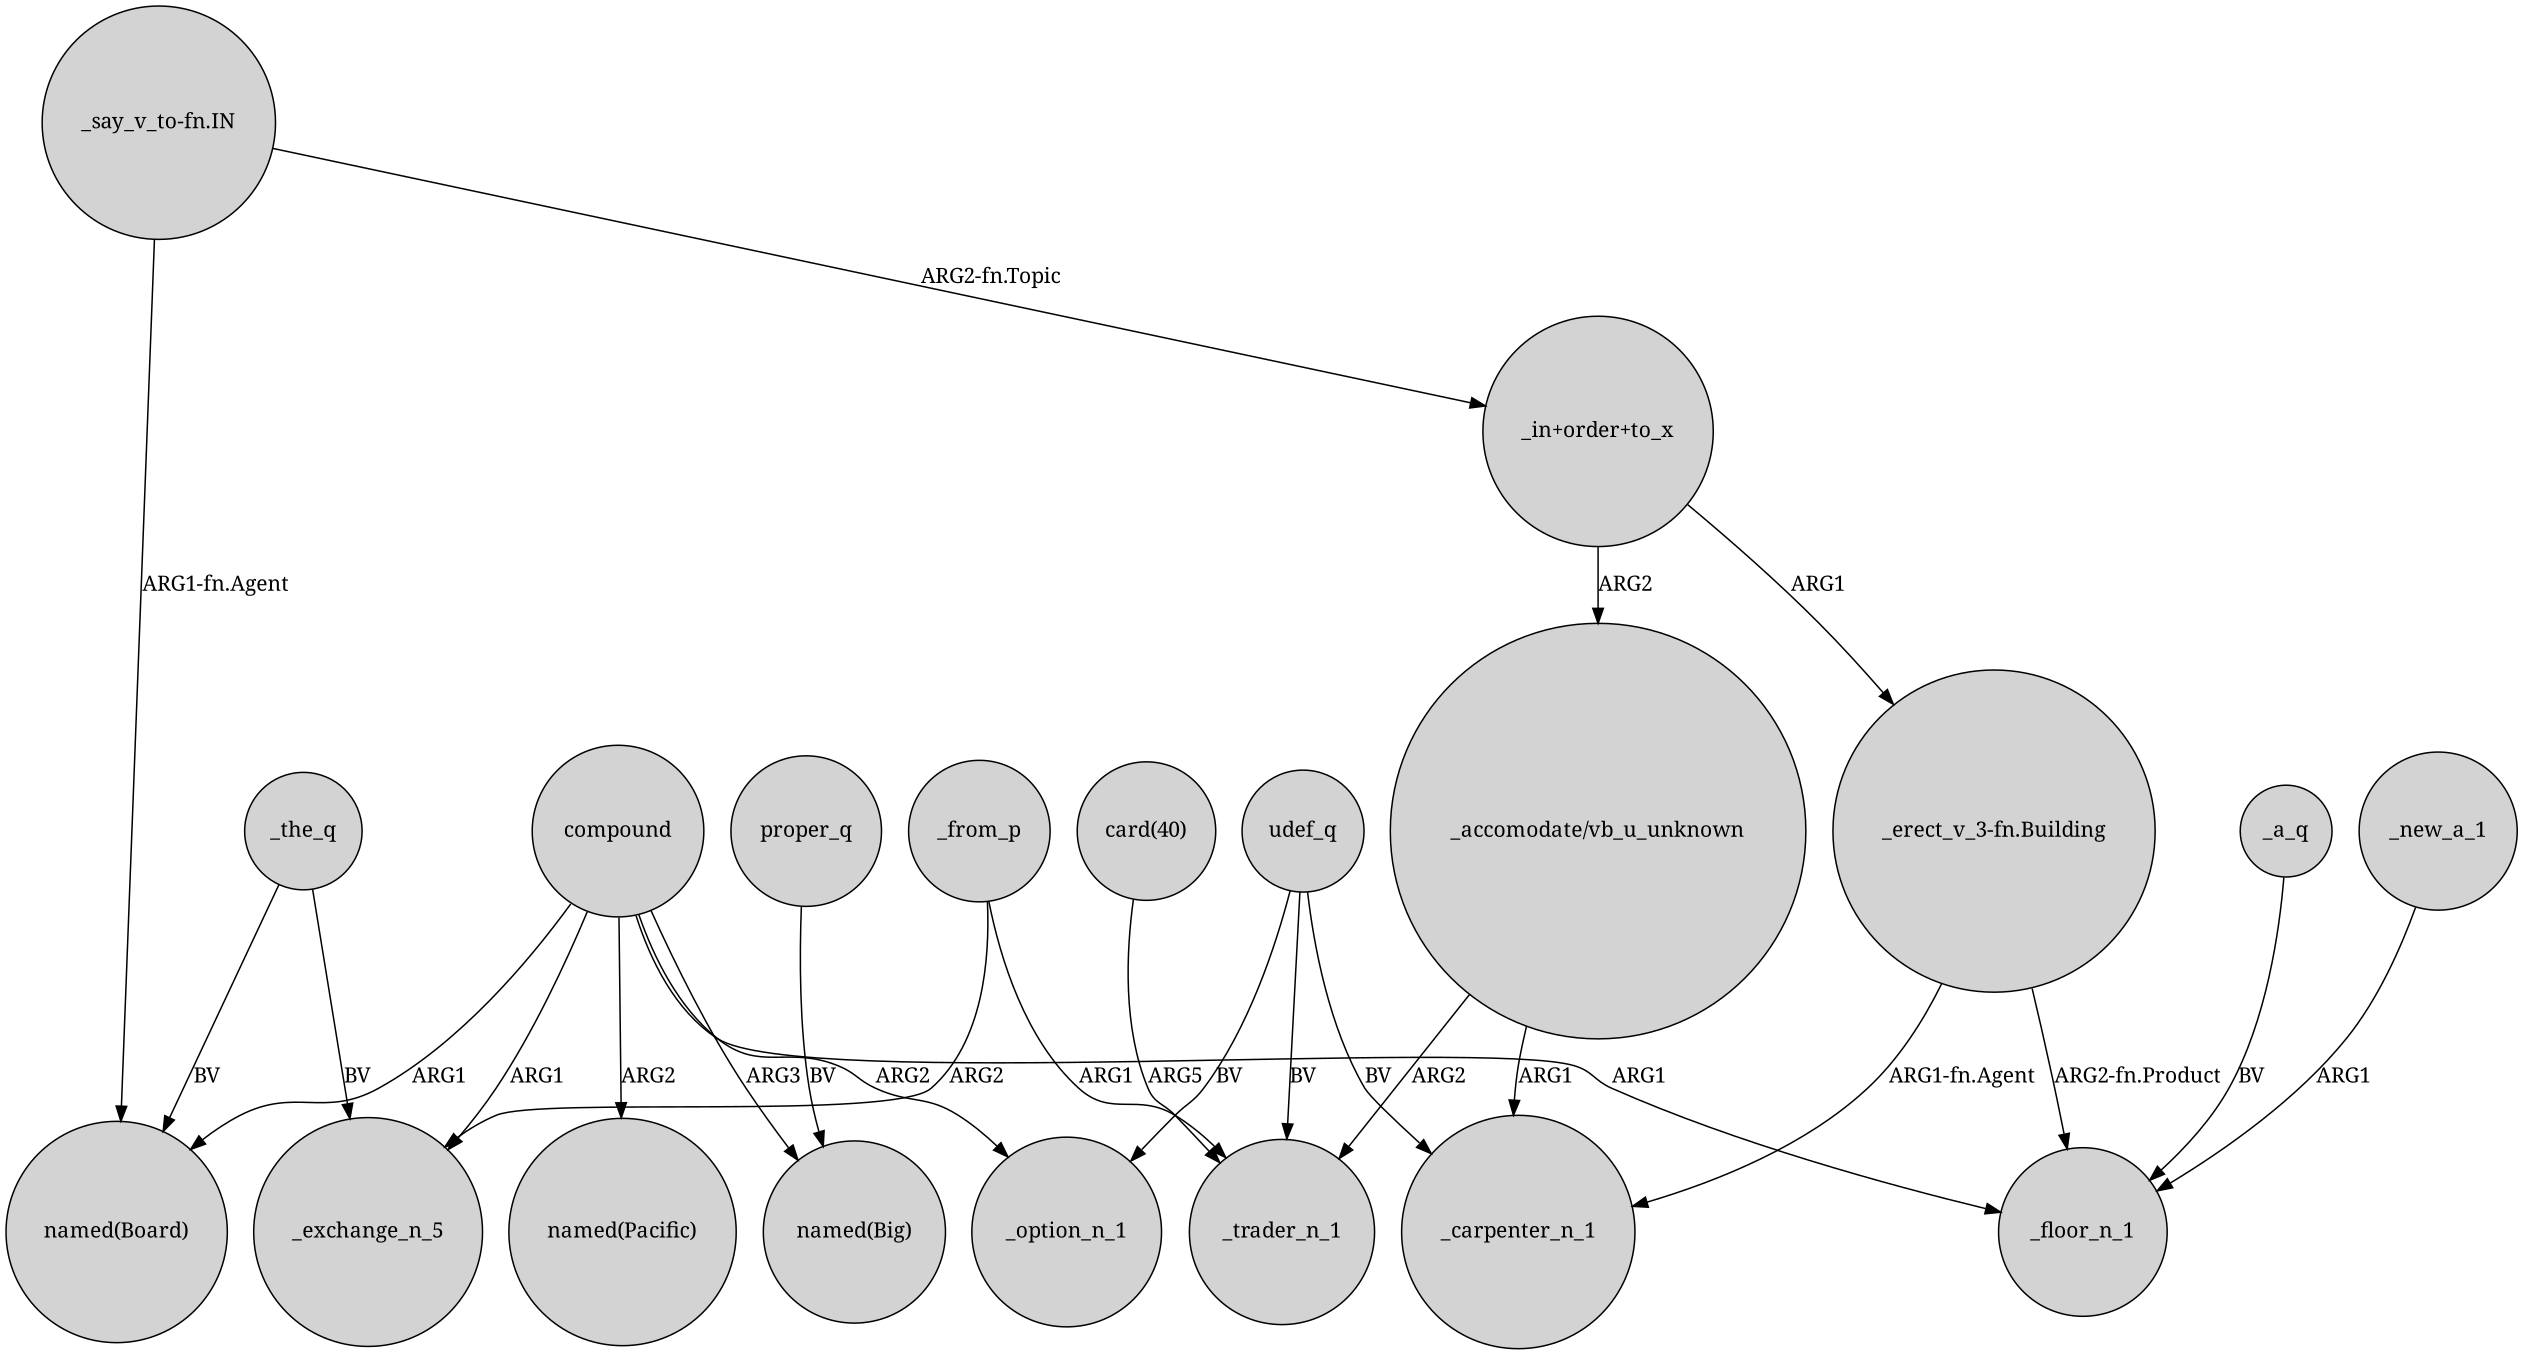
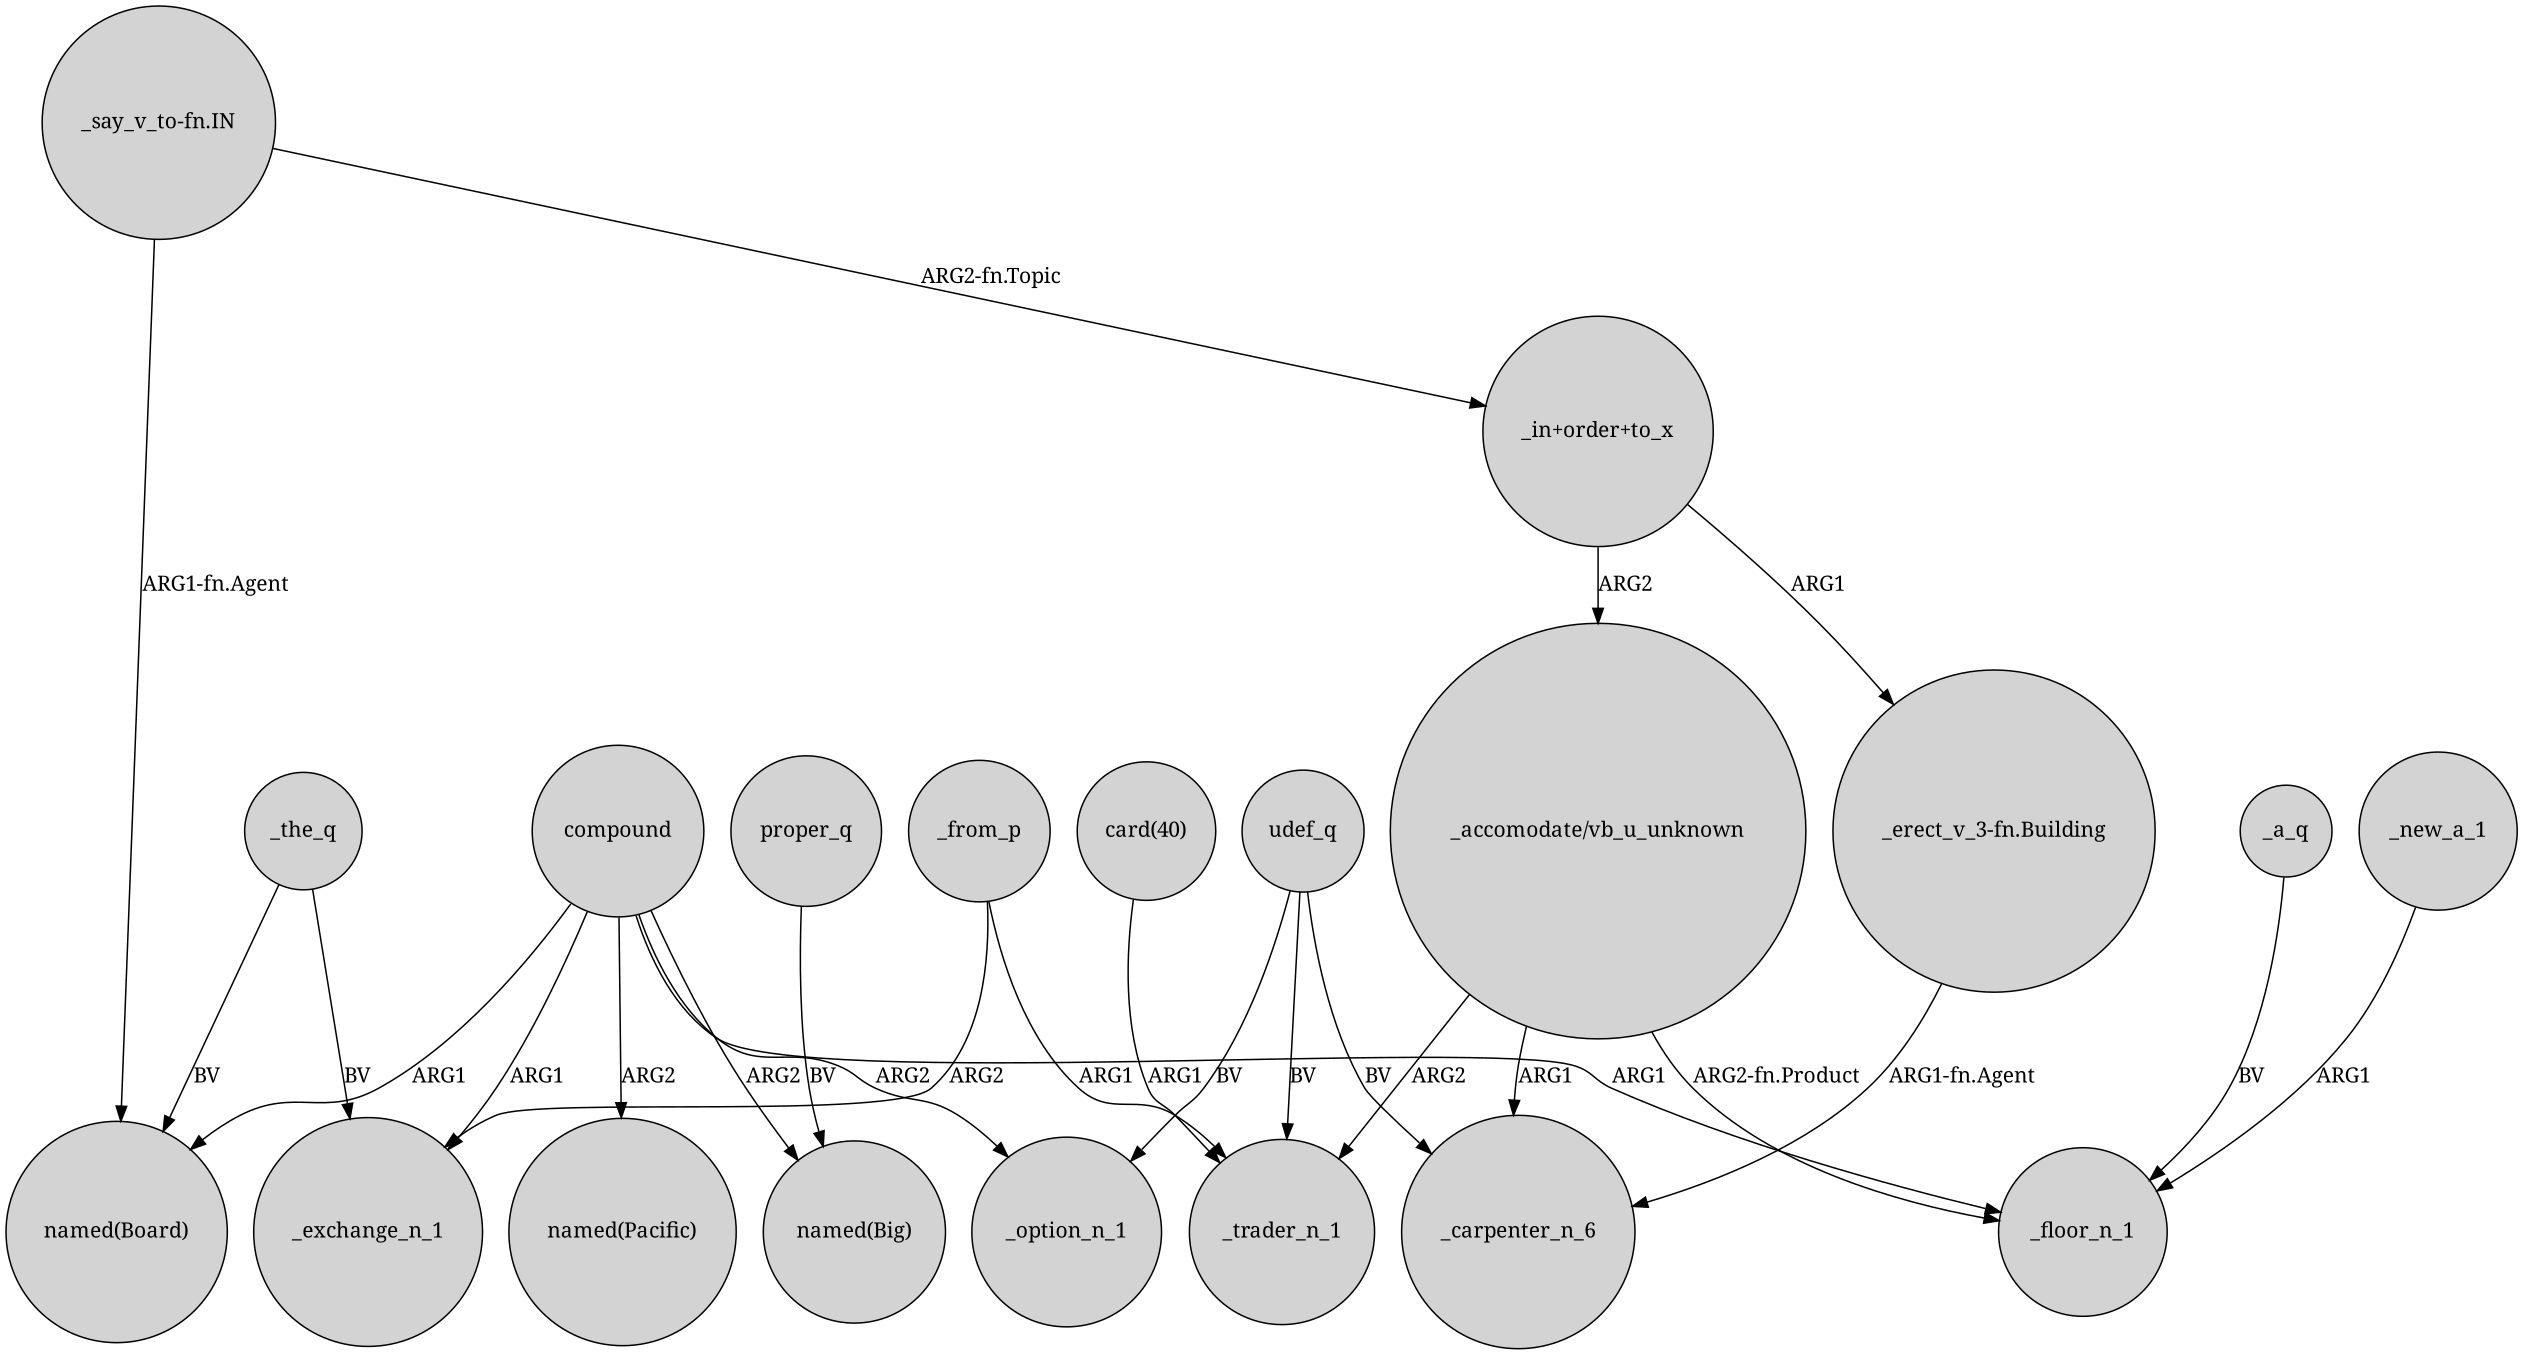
(2049, 1061) -> (1746, 1130)
(774, 1077) -> (774, 1077)
(1176, 1077) -> (1176, 1077)
(368, 1232) -> (368, 1232)
(1518, 1232) -> (1518, 1232)
